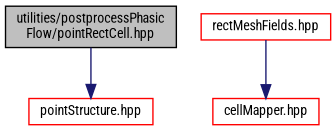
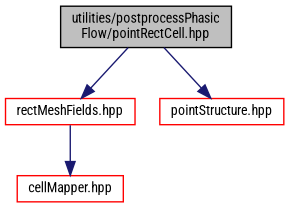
none -> (109, 68)
